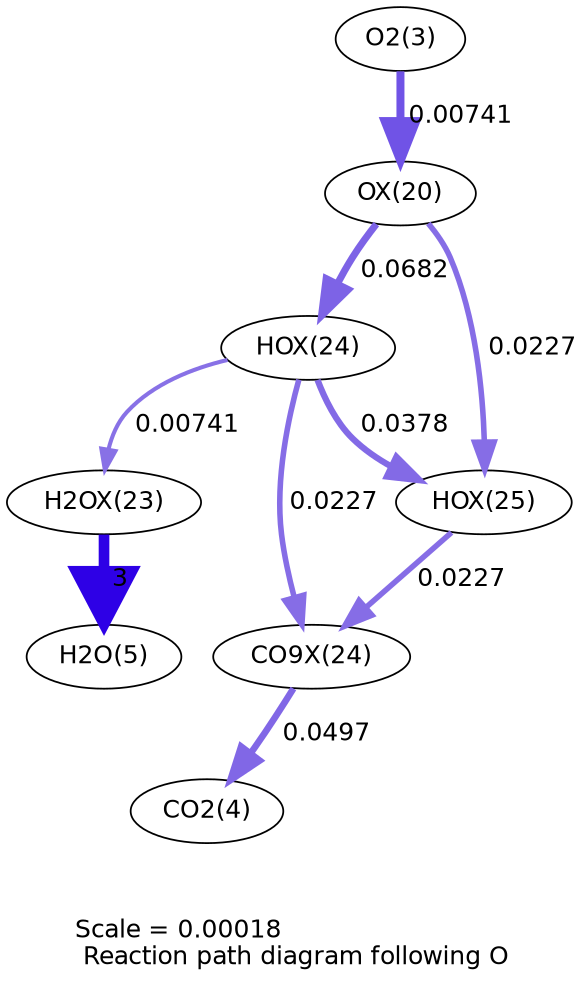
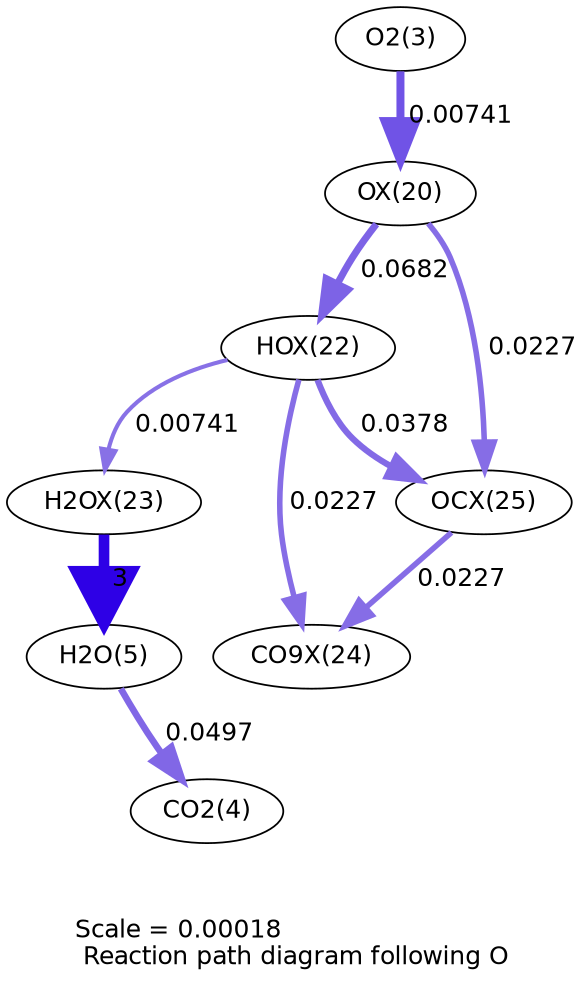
(308, 348) -> (308, 348)
(484, 502) -> (484, 502)
(272, 721) -> (140, 722)
